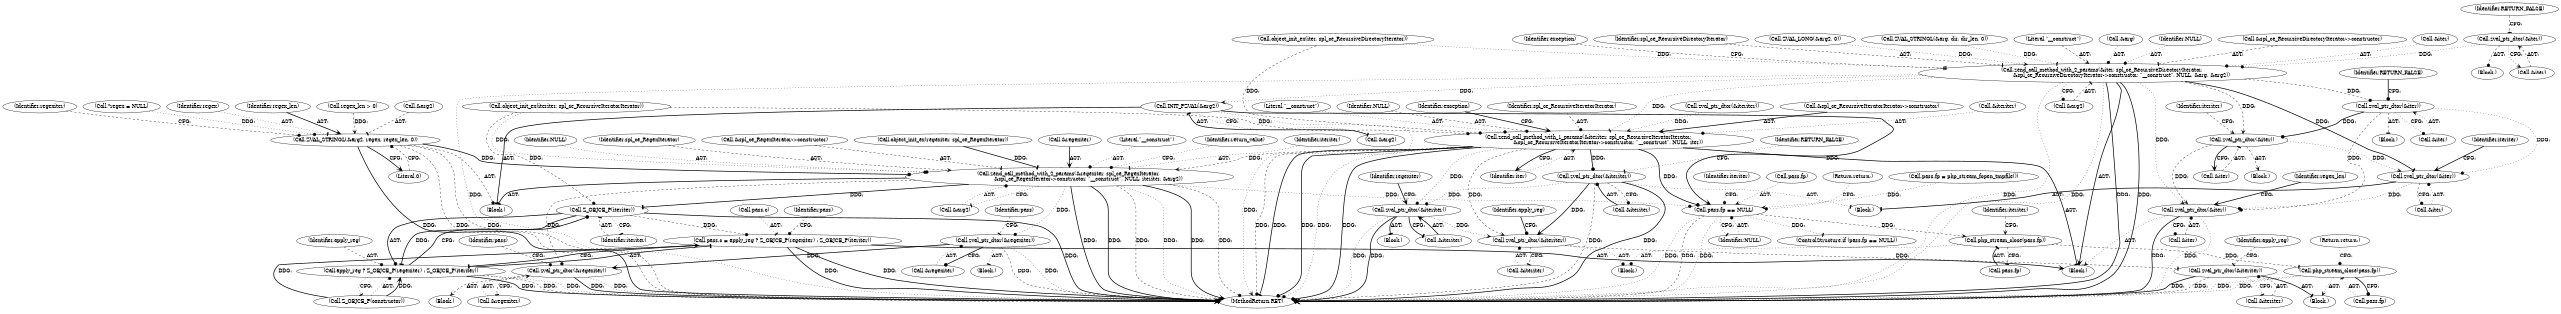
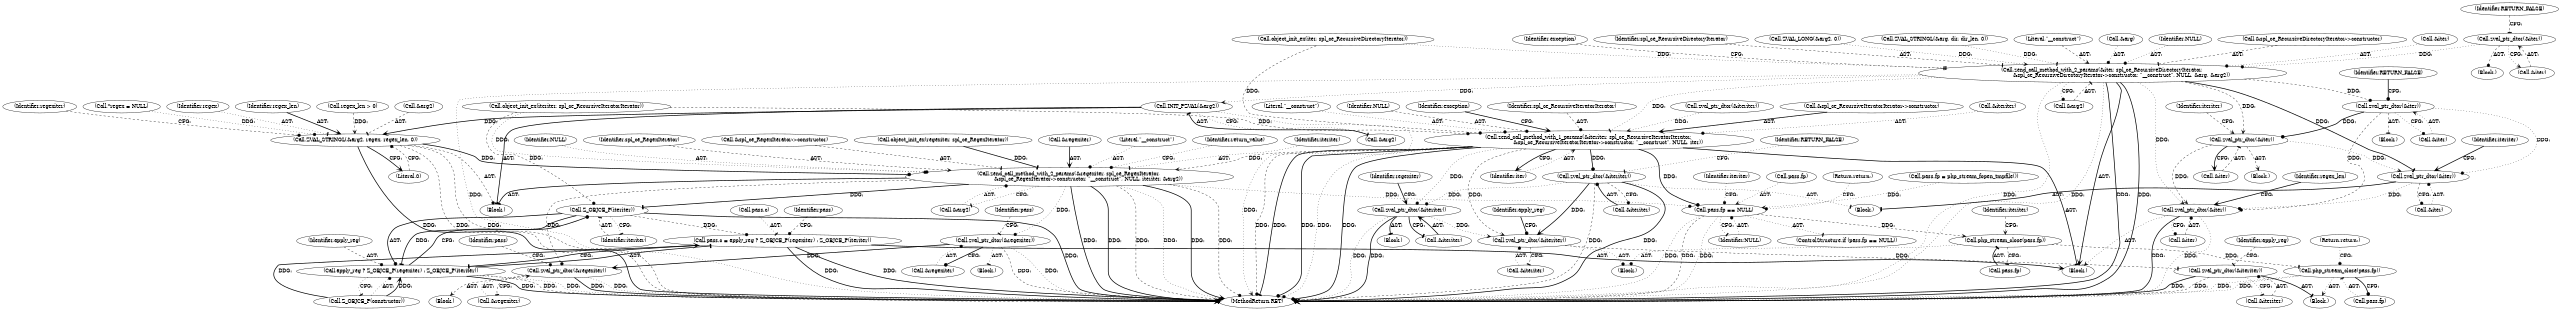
(1665, 115) -> (669, 114)
(1799, 226) -> (1799, 226)
